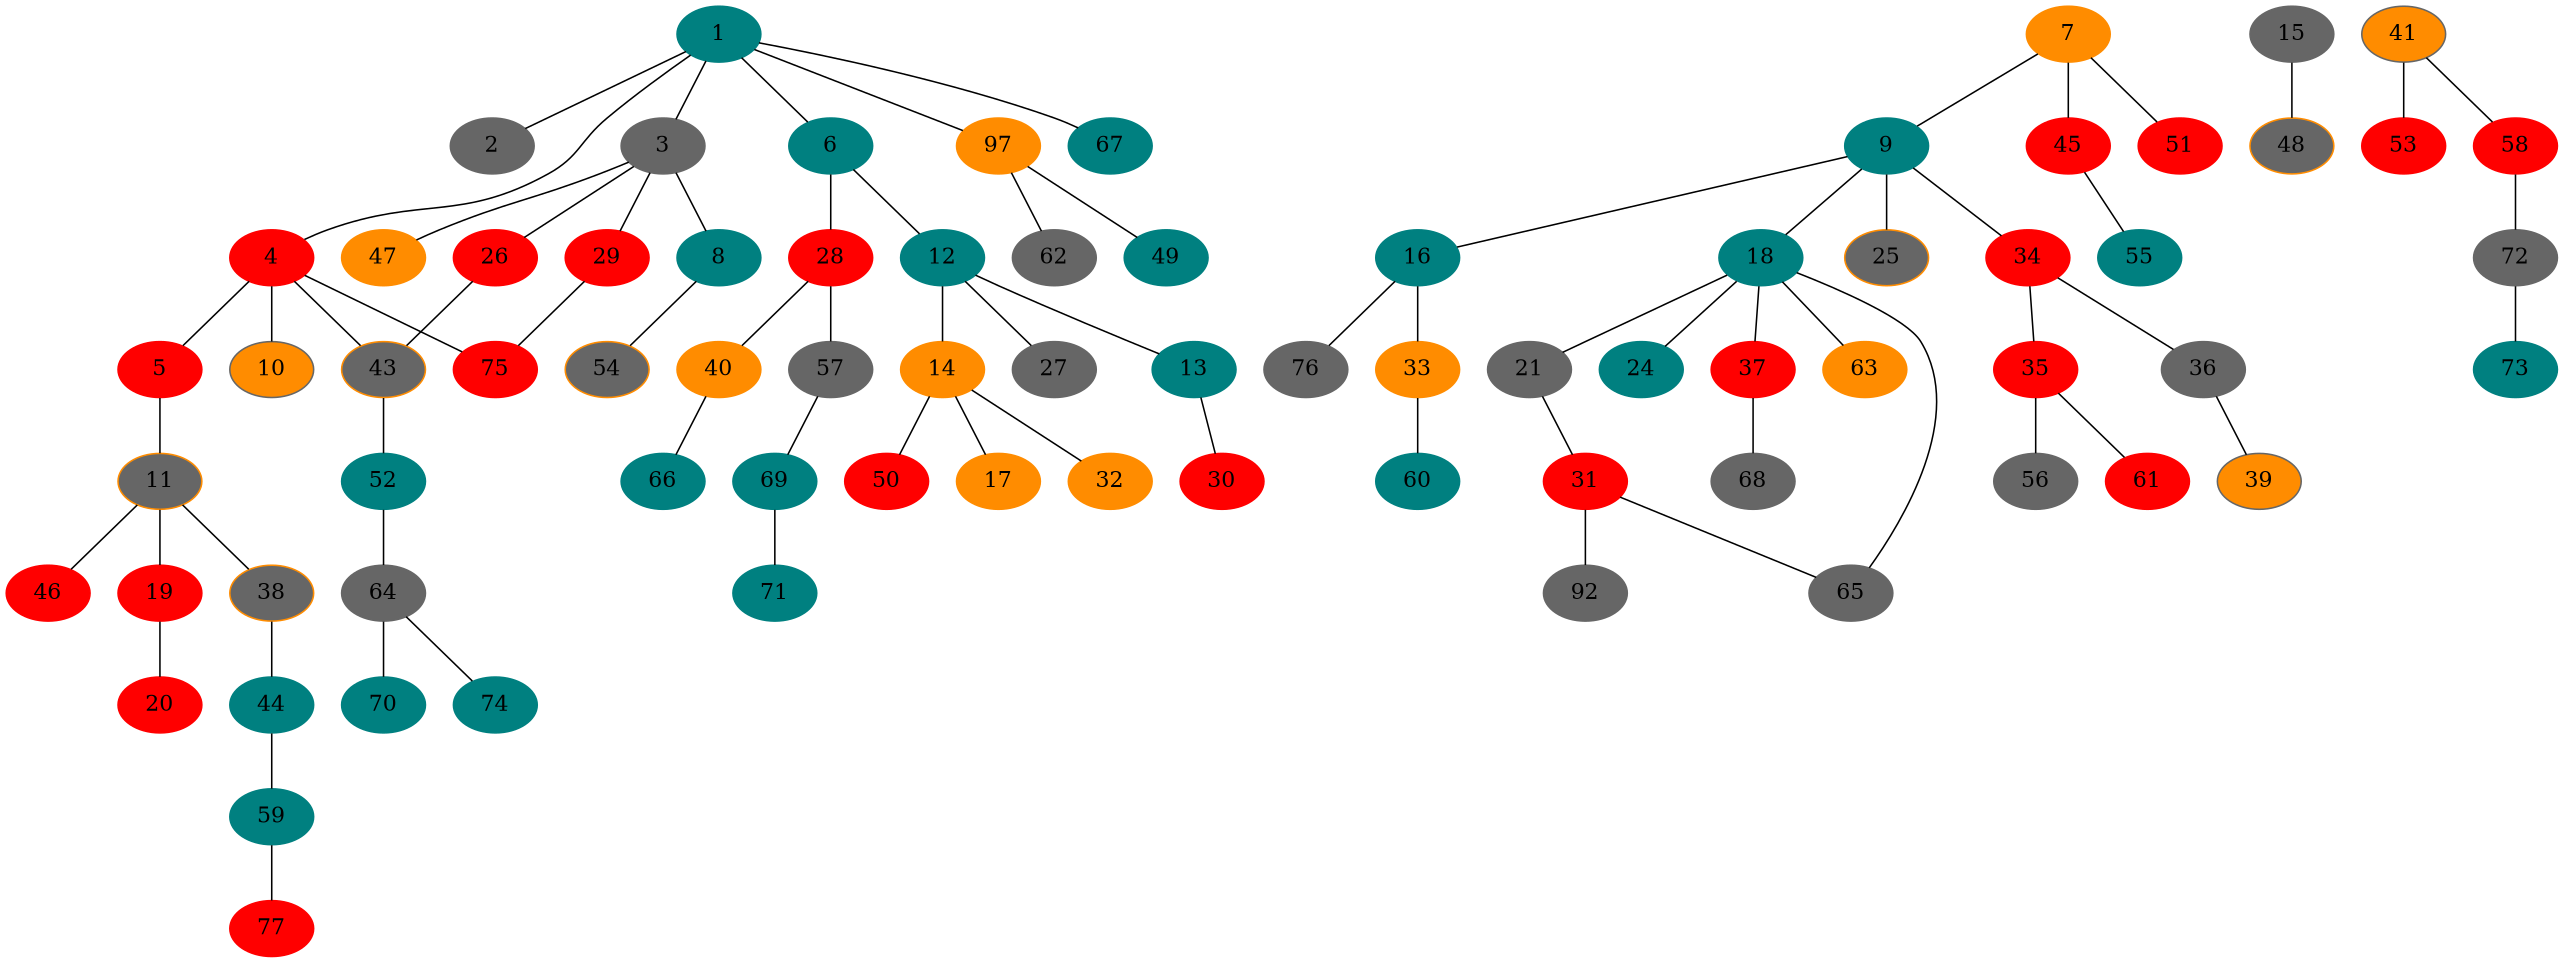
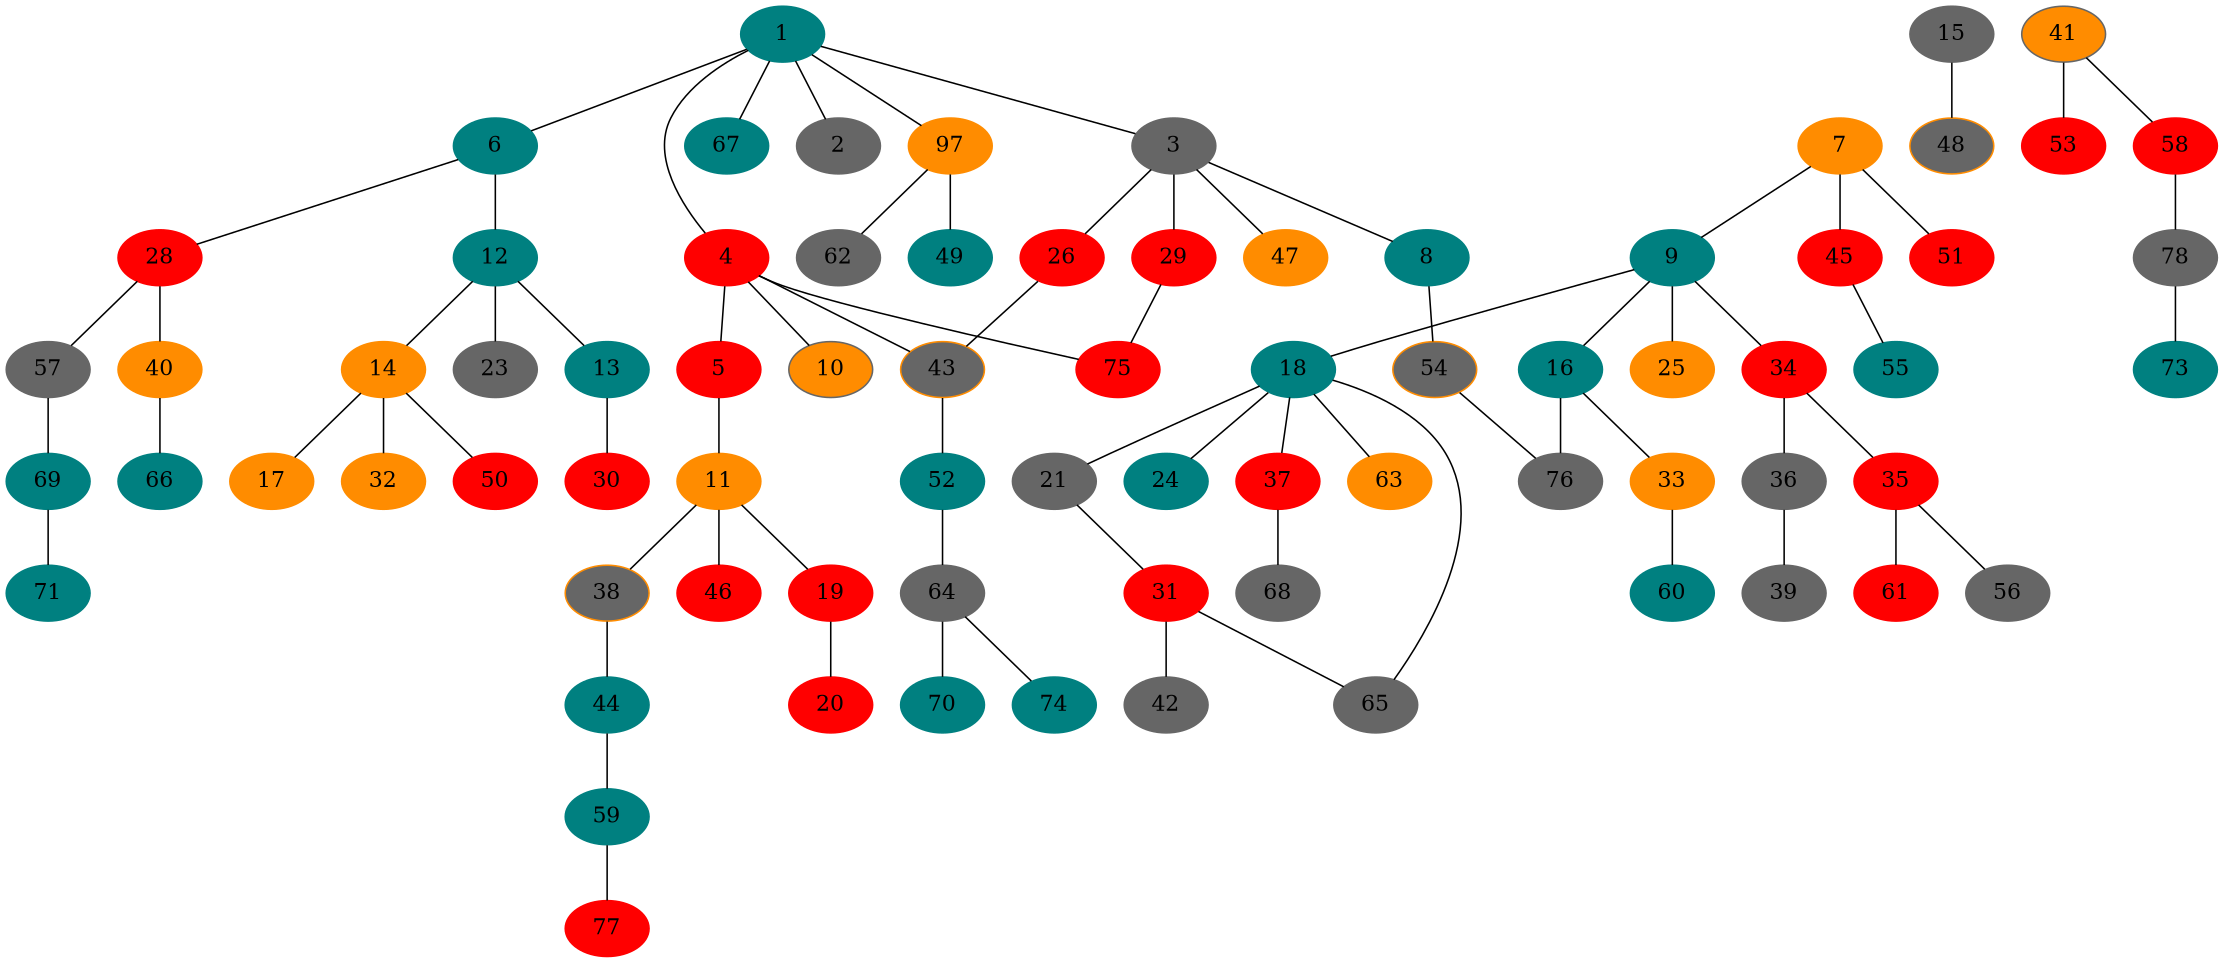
(1887, 258) -> (1672, 370)
(2516, 258) -> (2175, 258)
(1054, 370) -> (495, 370)
none -> (1498, 425)
(160, 481) -> (719, 481)
(2259, 481) -> (1784, 593)
(1585, 593) -> (1166, 705)
